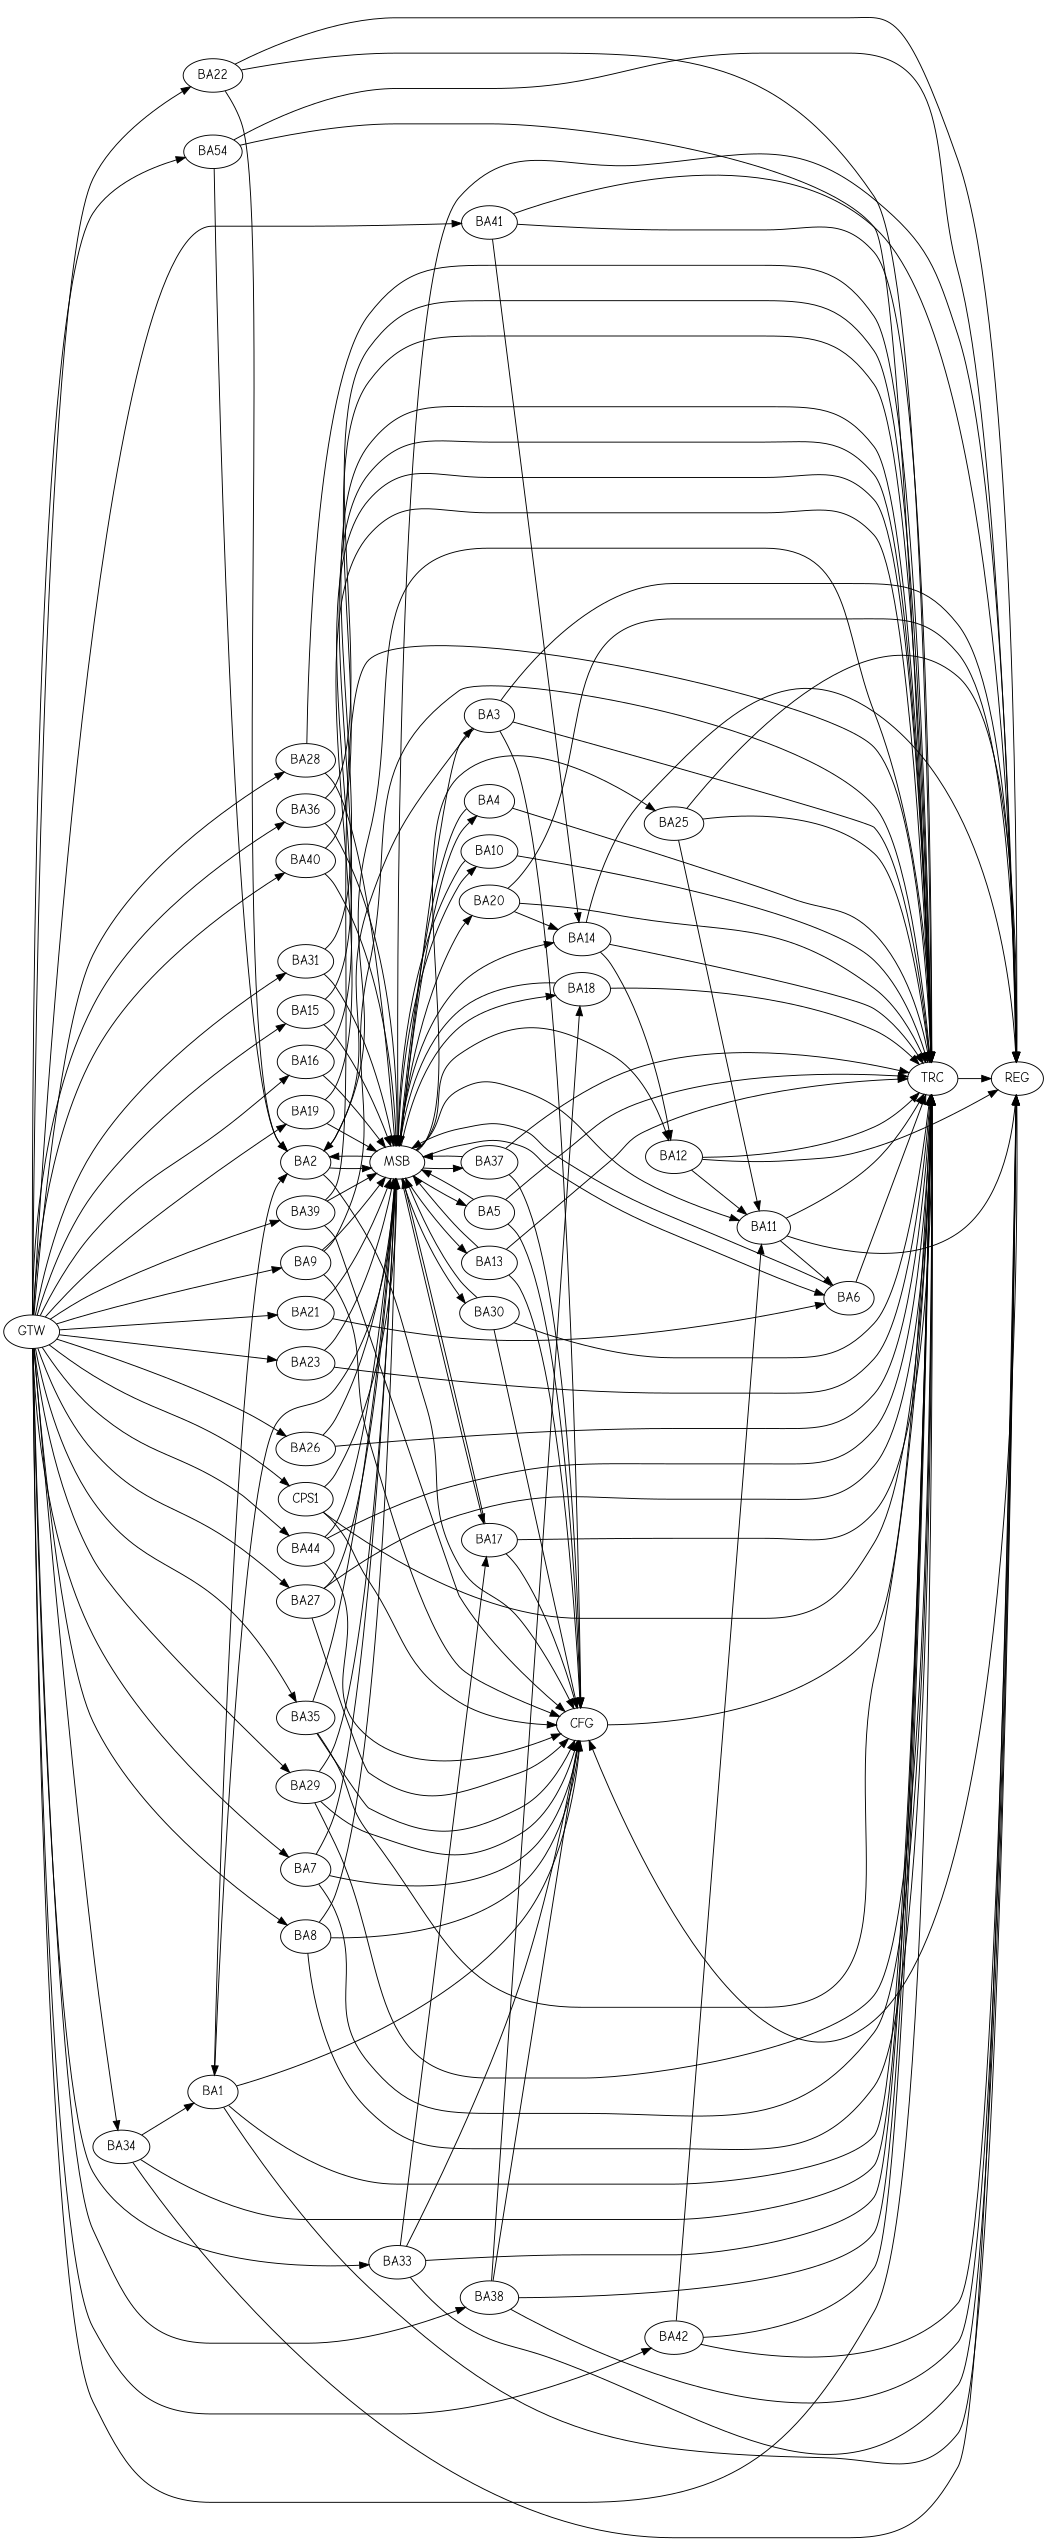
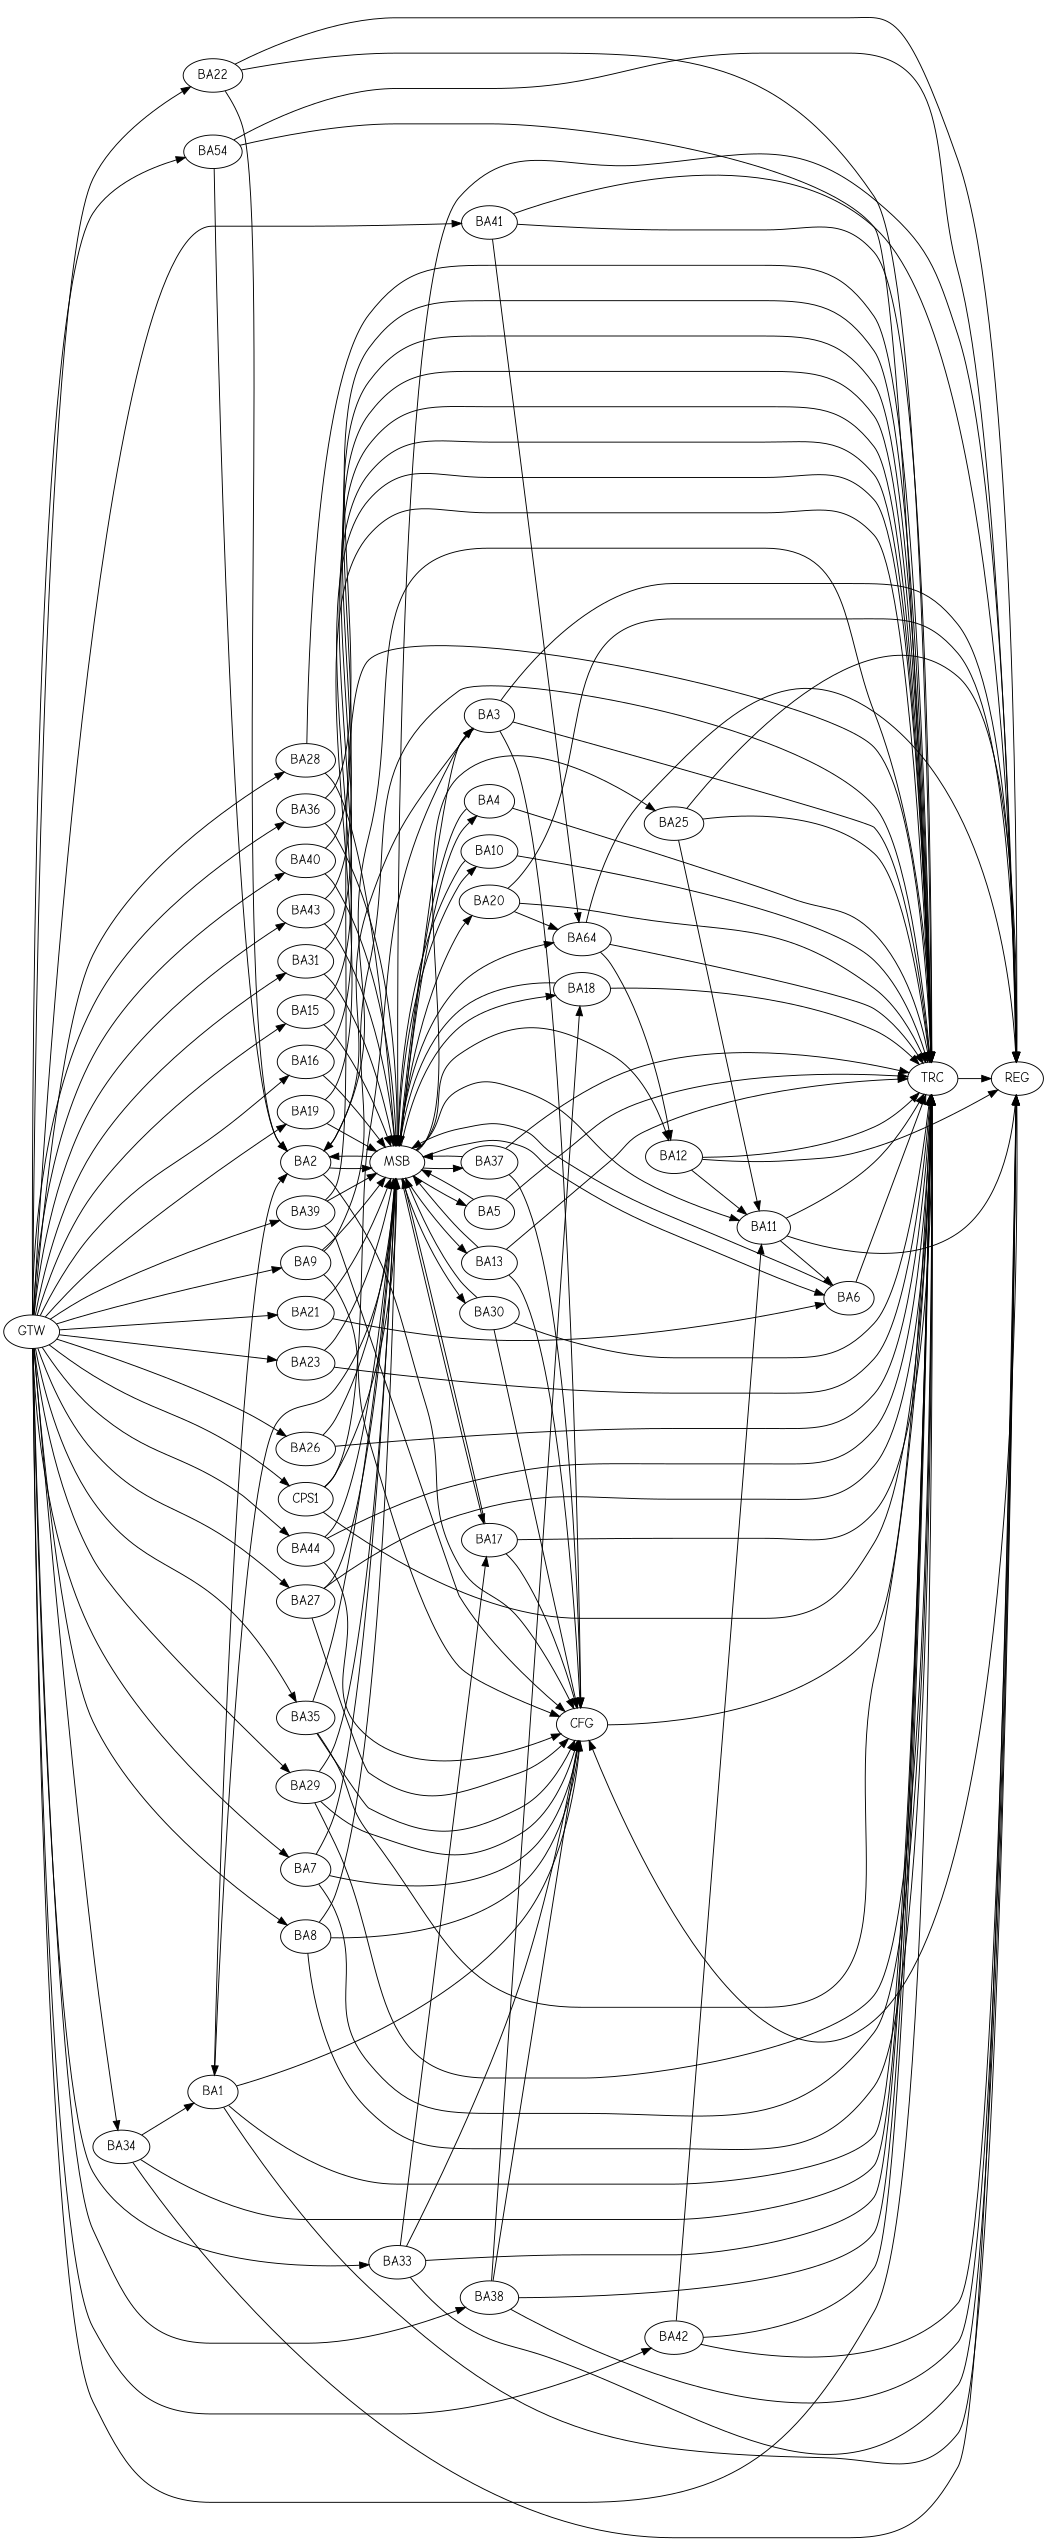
none -> (306, 911)
(582, 939) -> (582, 939)
(550, 1349) -> none
(408, 1652) -> (388, 972)
